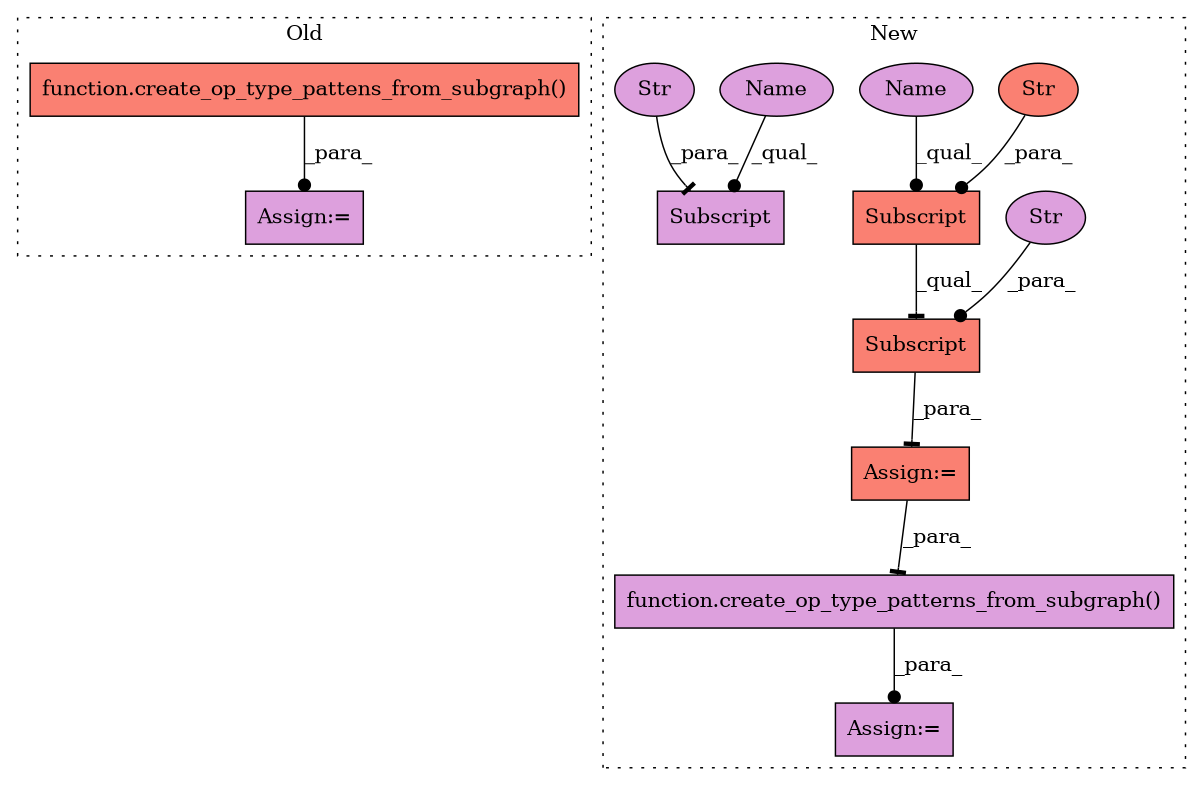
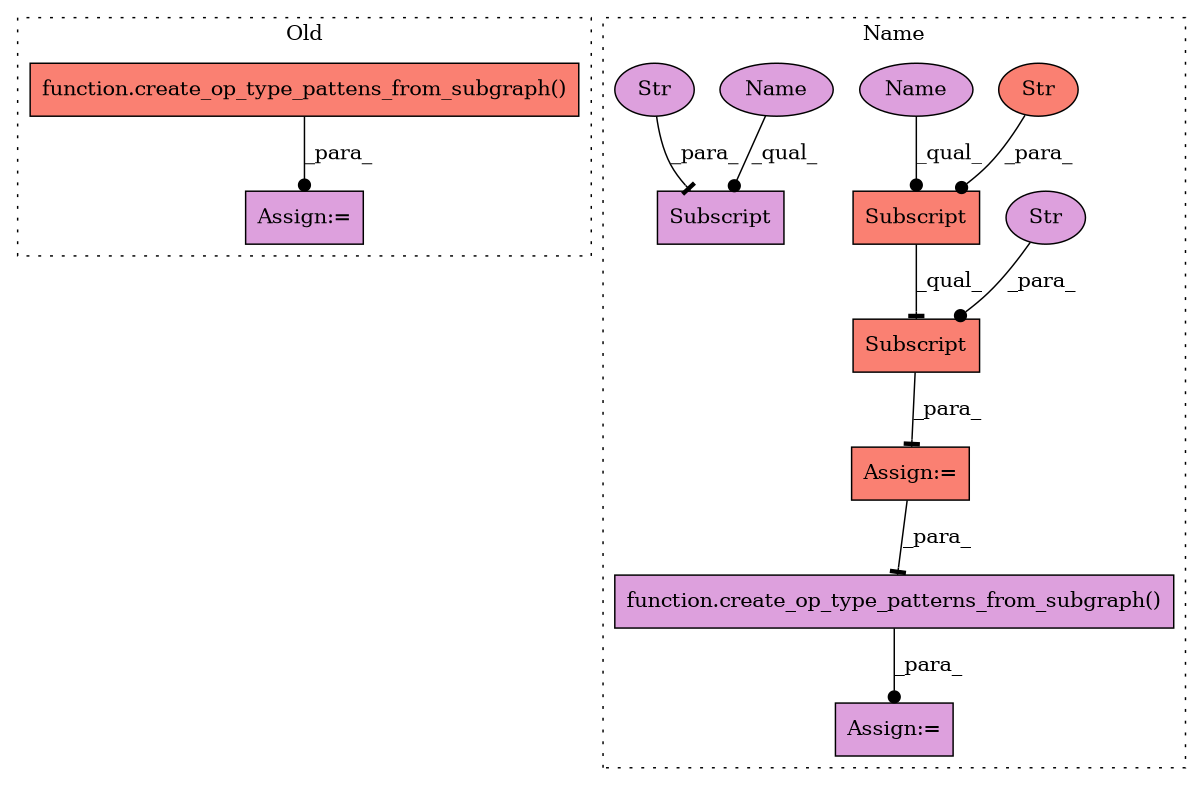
(894, 35) -> (894, 35)
